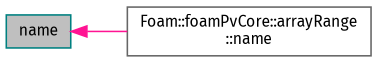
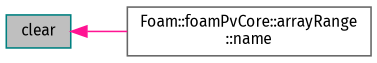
(39, 31) -> (39, 31)
